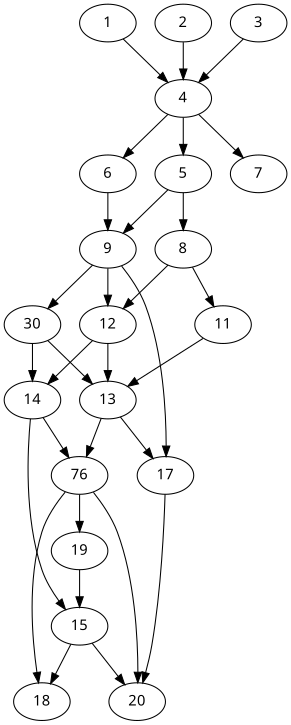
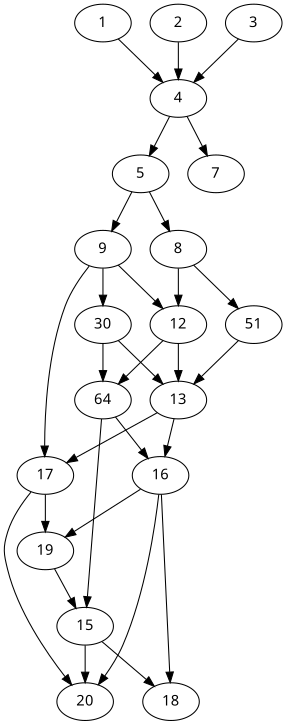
(108, 174) -> none
(223, 325) -> (254, 325)
(32, 400) -> (103, 400)
(80, 475) -> (161, 475)
none -> (45, 508)
